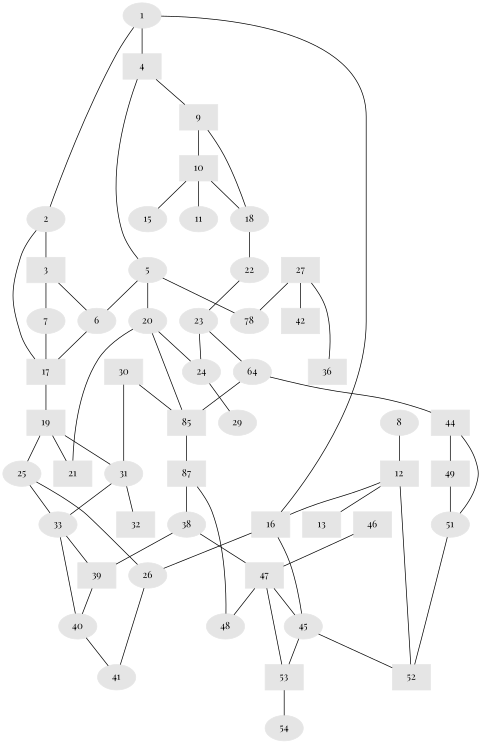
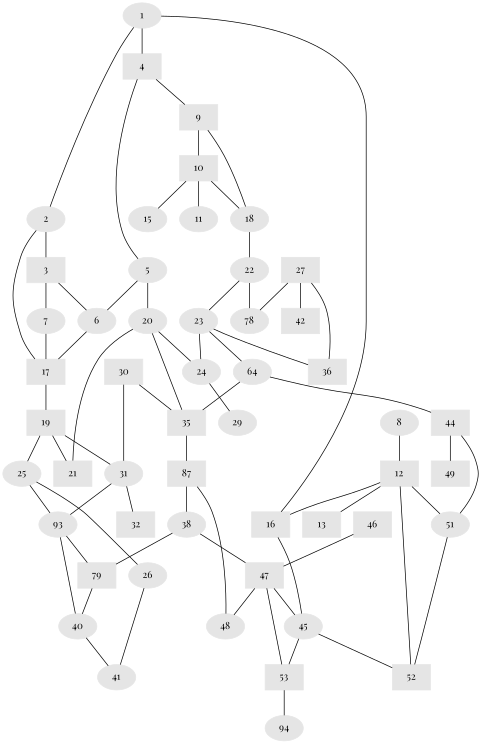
(199, 295) -> (250, 296)
none -> (260, 348)
(187, 423) -> (187, 423)
(450, 499) -> (426, 500)
(58, 525) -> (58, 525)
(208, 551) -> none
(97, 575) -> (97, 575)
(284, 728) -> (284, 728)
